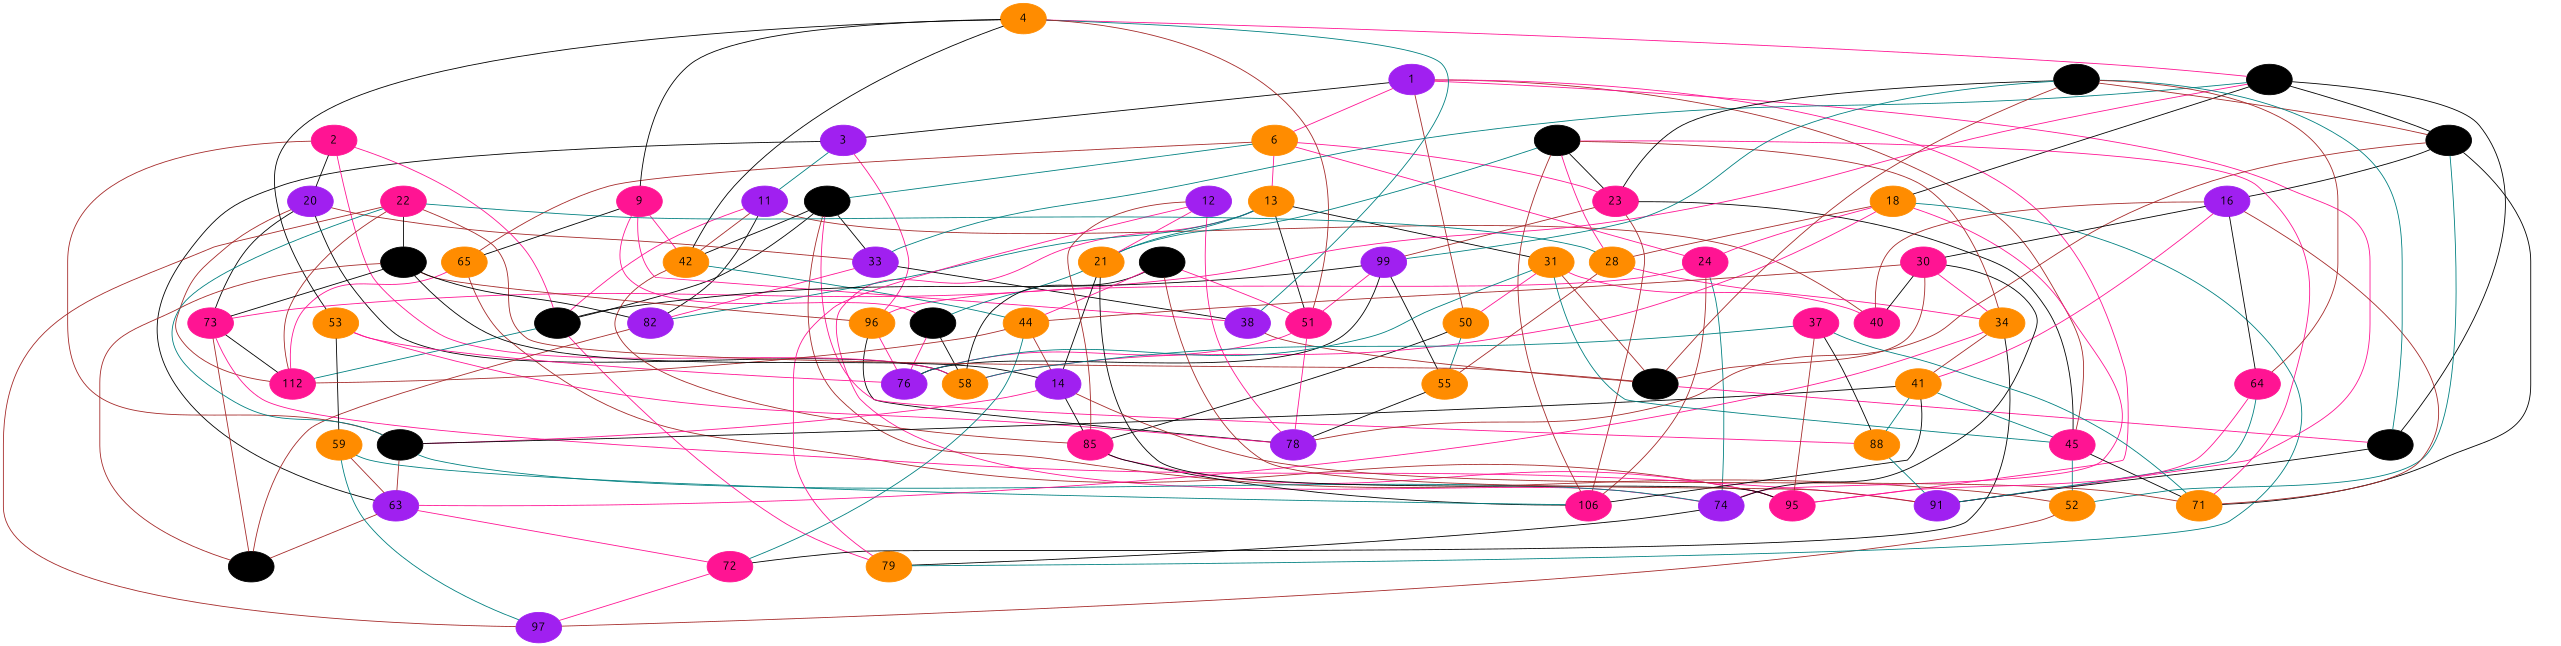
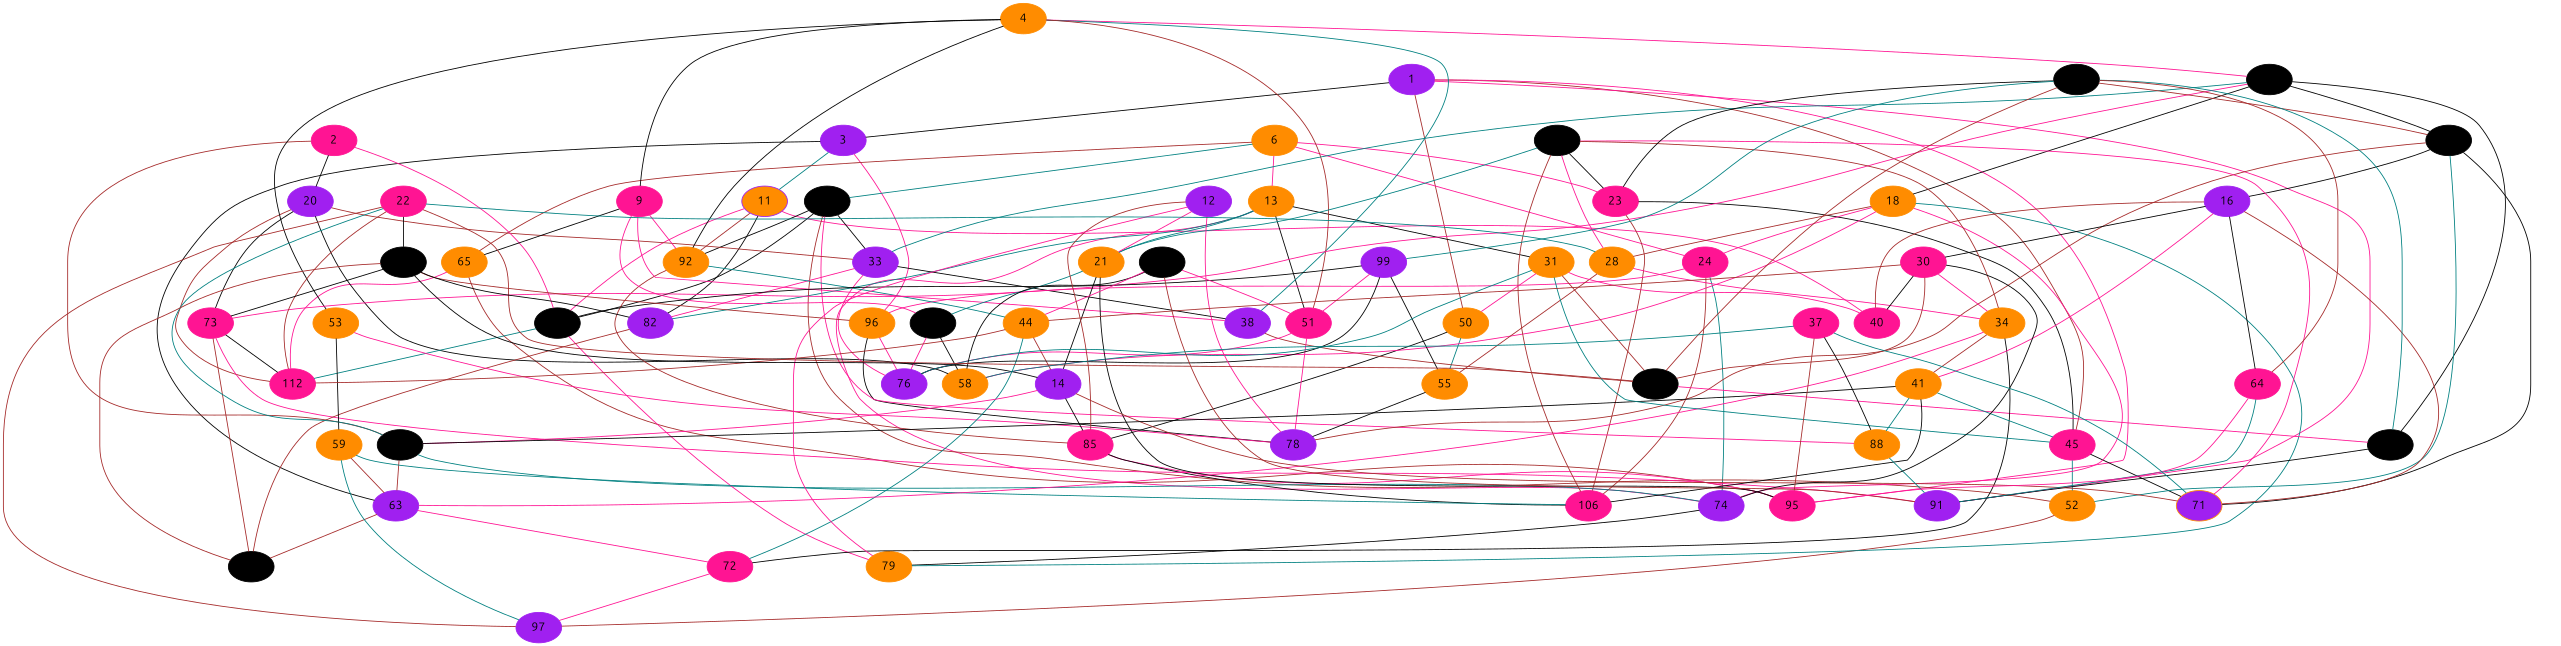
(1343, 110) -> none
(765, 201) -> (765, 201)
(1302, 228) -> (1302, 228)
(1500, 232) -> none
(686, 262) -> (686, 262)
(513, 352) -> none
(696, 372) -> (843, 341)
(2199, 506) -> (2199, 506)
